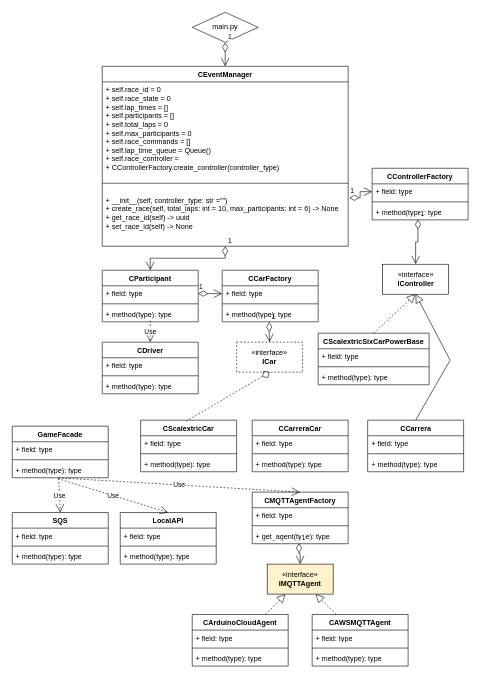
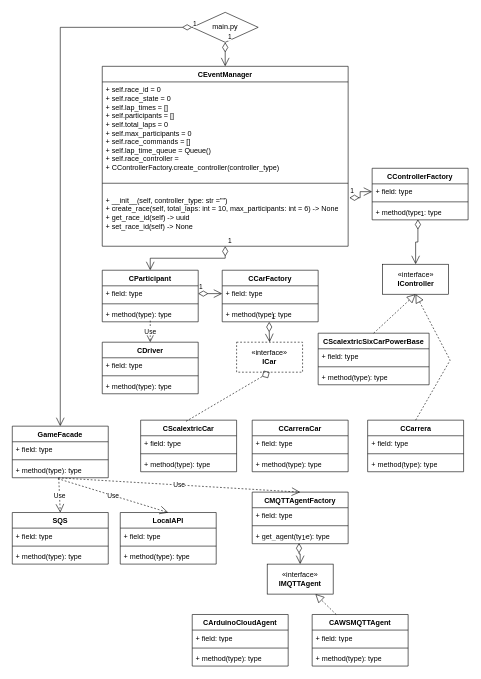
none -> (60, 165)
(448, 364) -> (448, 364)
(300, 579) -> (300, 579)
(273, 608) -> none
